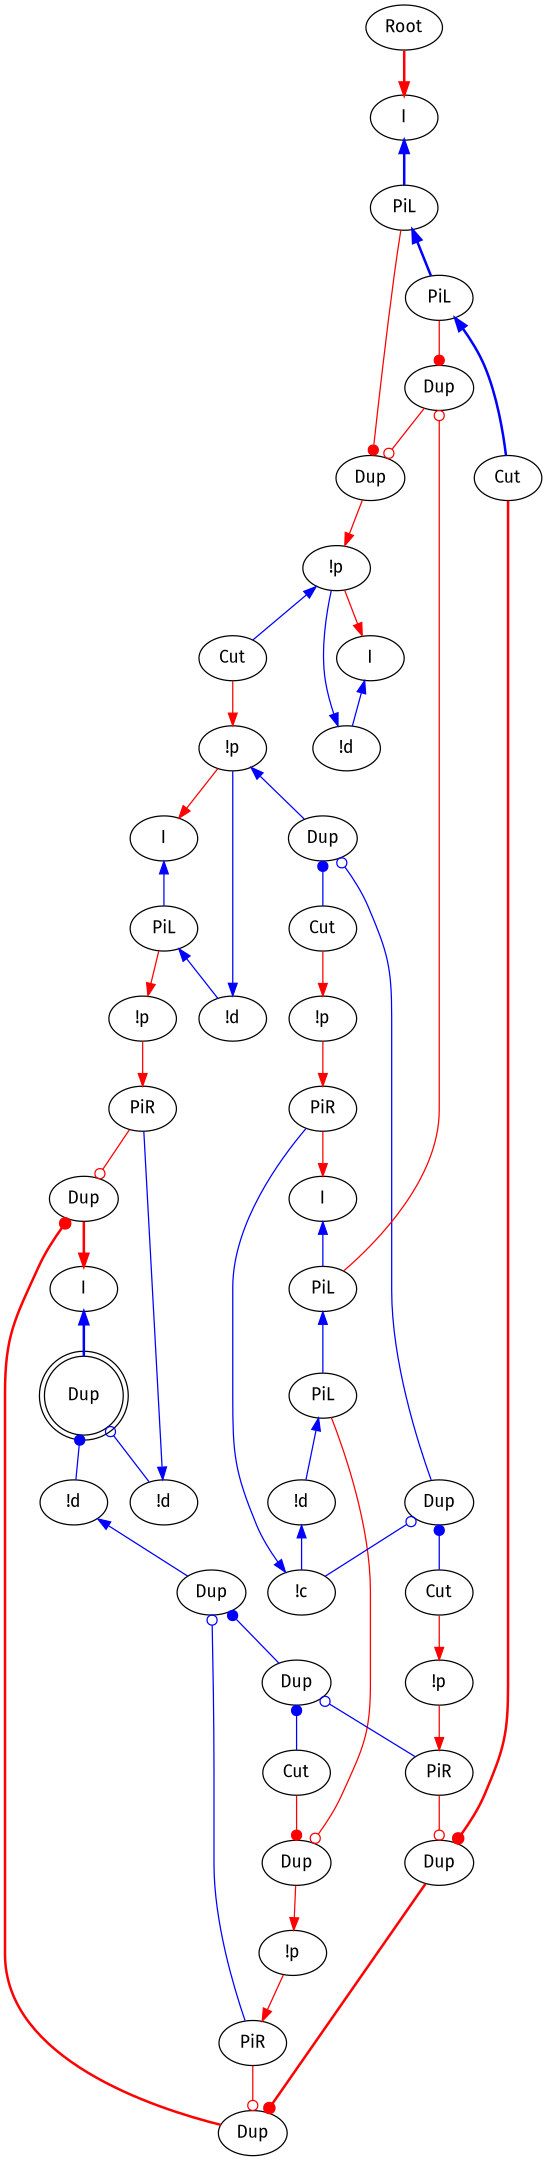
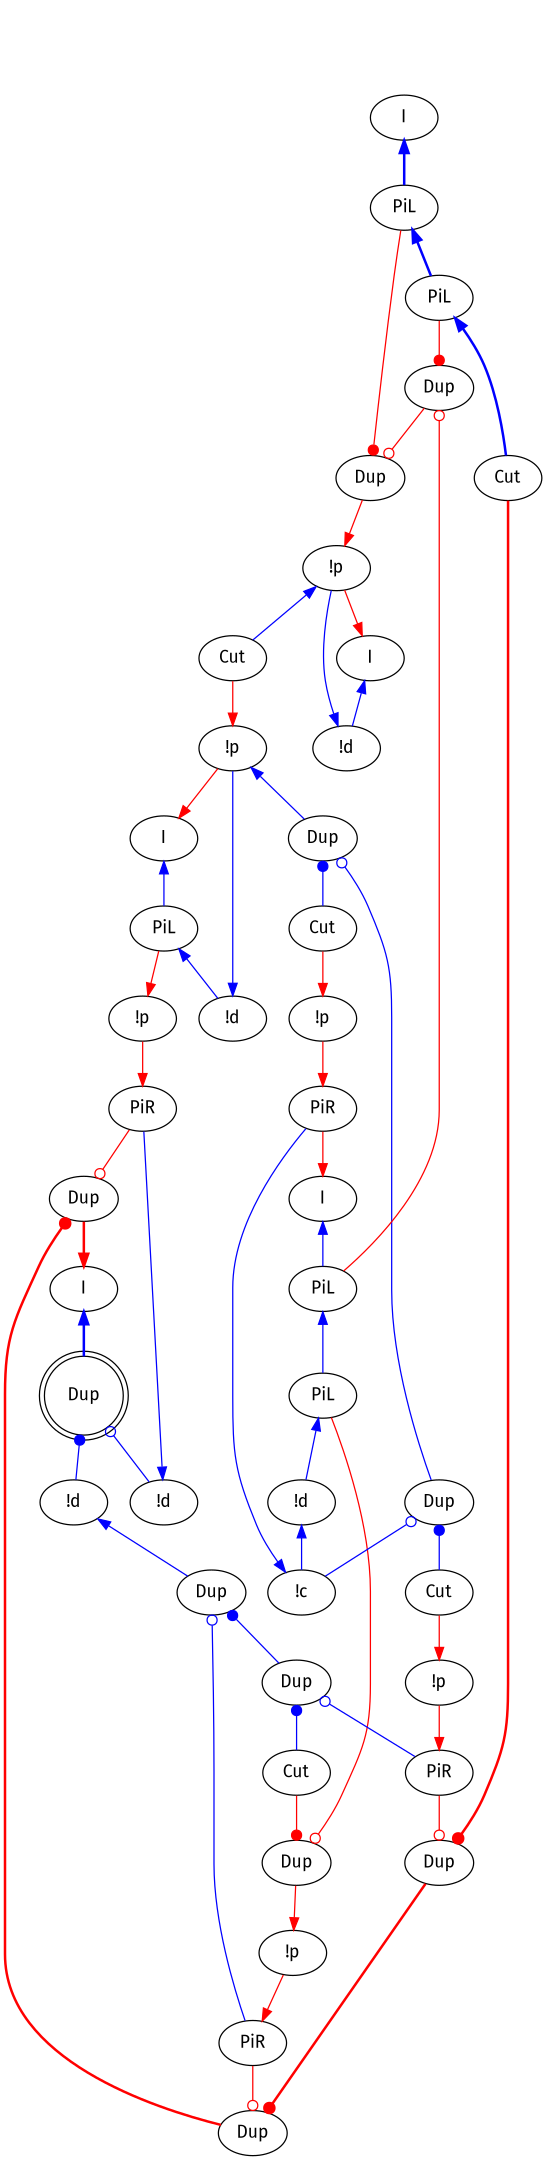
(404, 28) -> none
